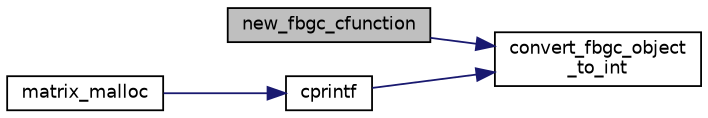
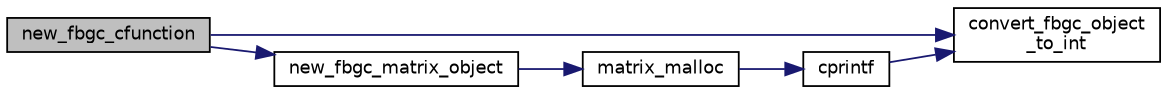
none -> (396, 69)
